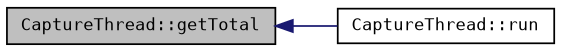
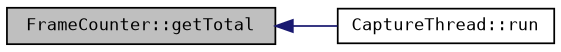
(141, 26) -> (141, 26)
